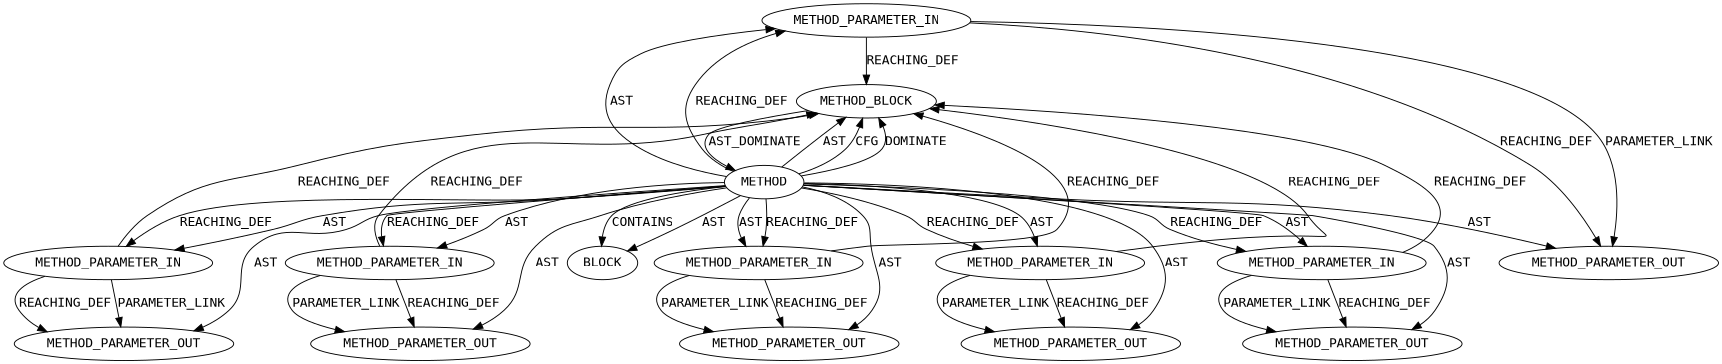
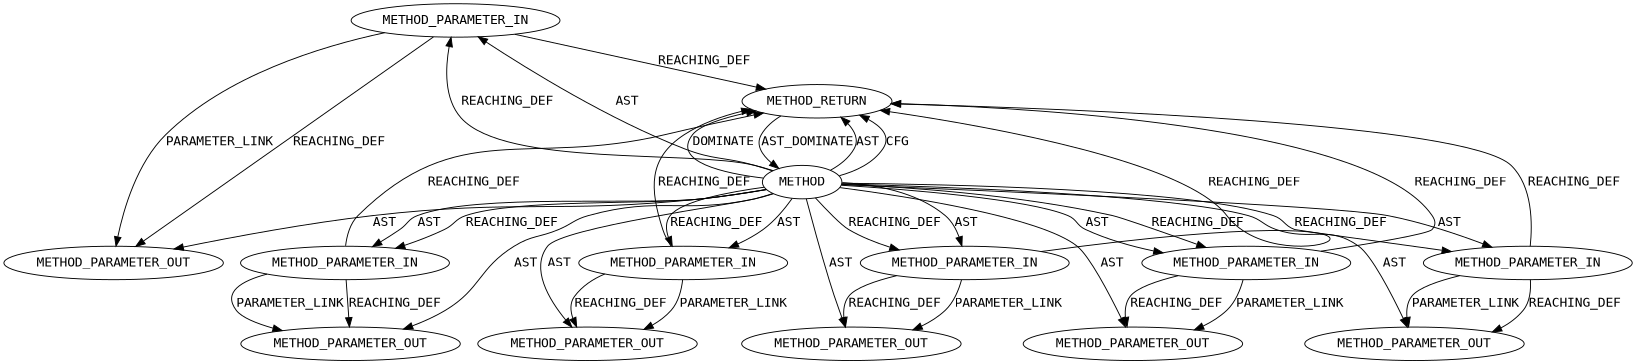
(866, 101) -> (817, 101)
(603, 263) -> none
